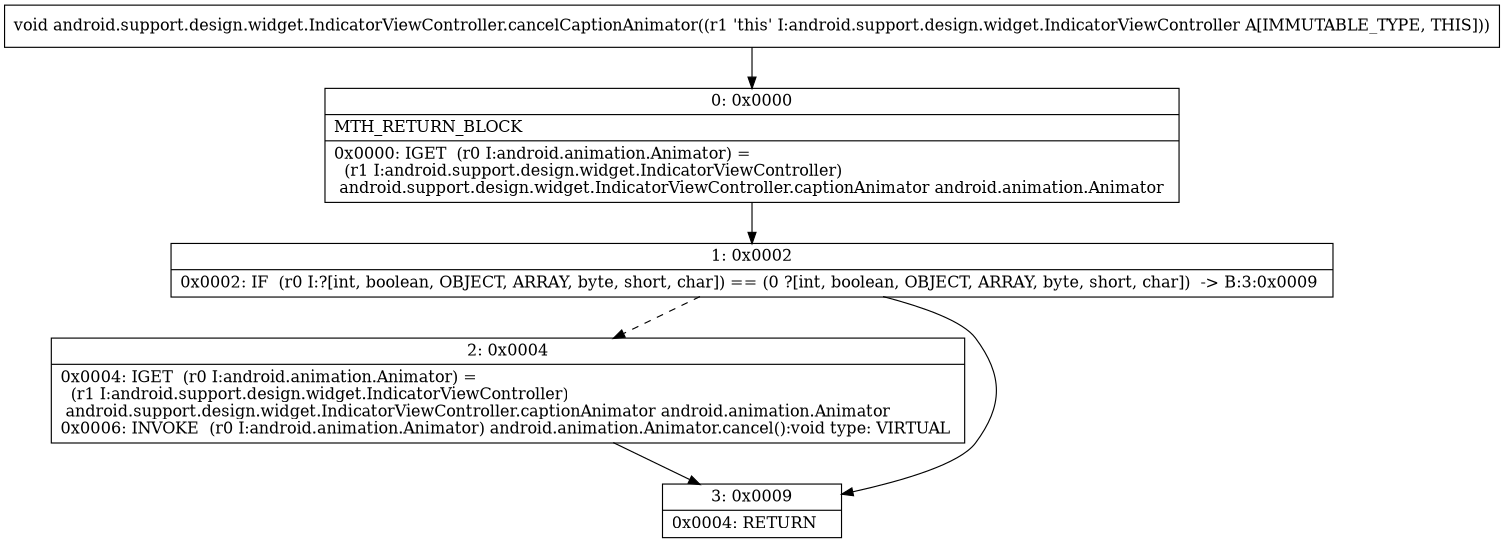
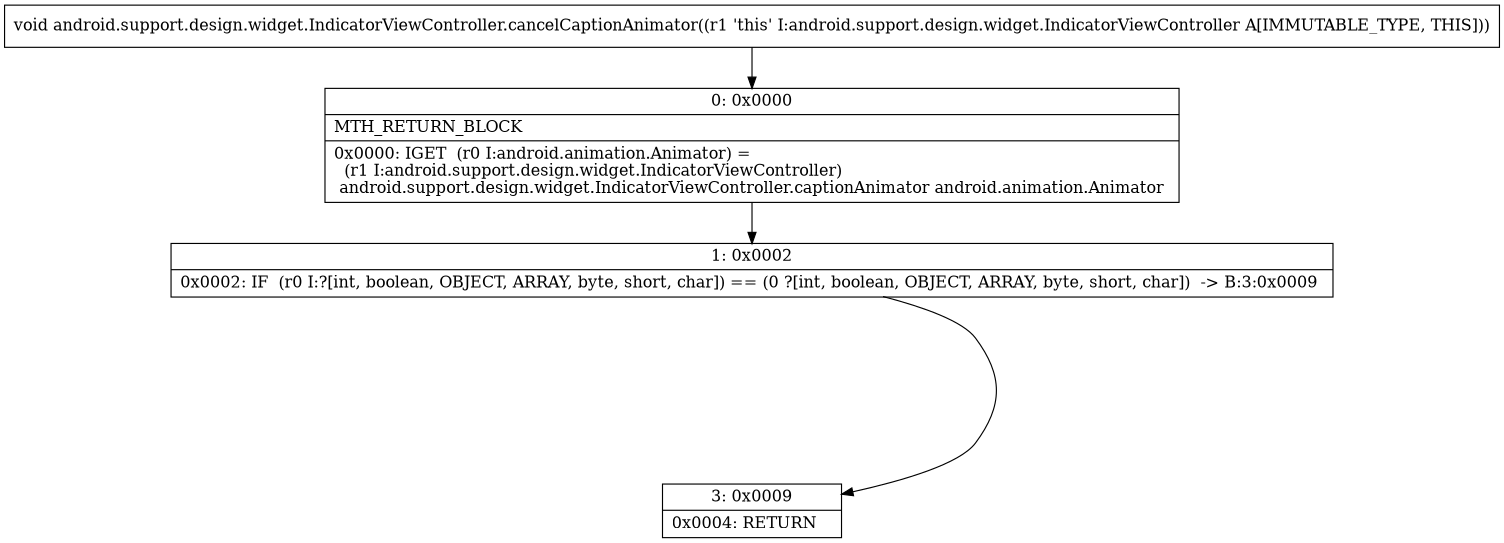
(508, 391) -> none
